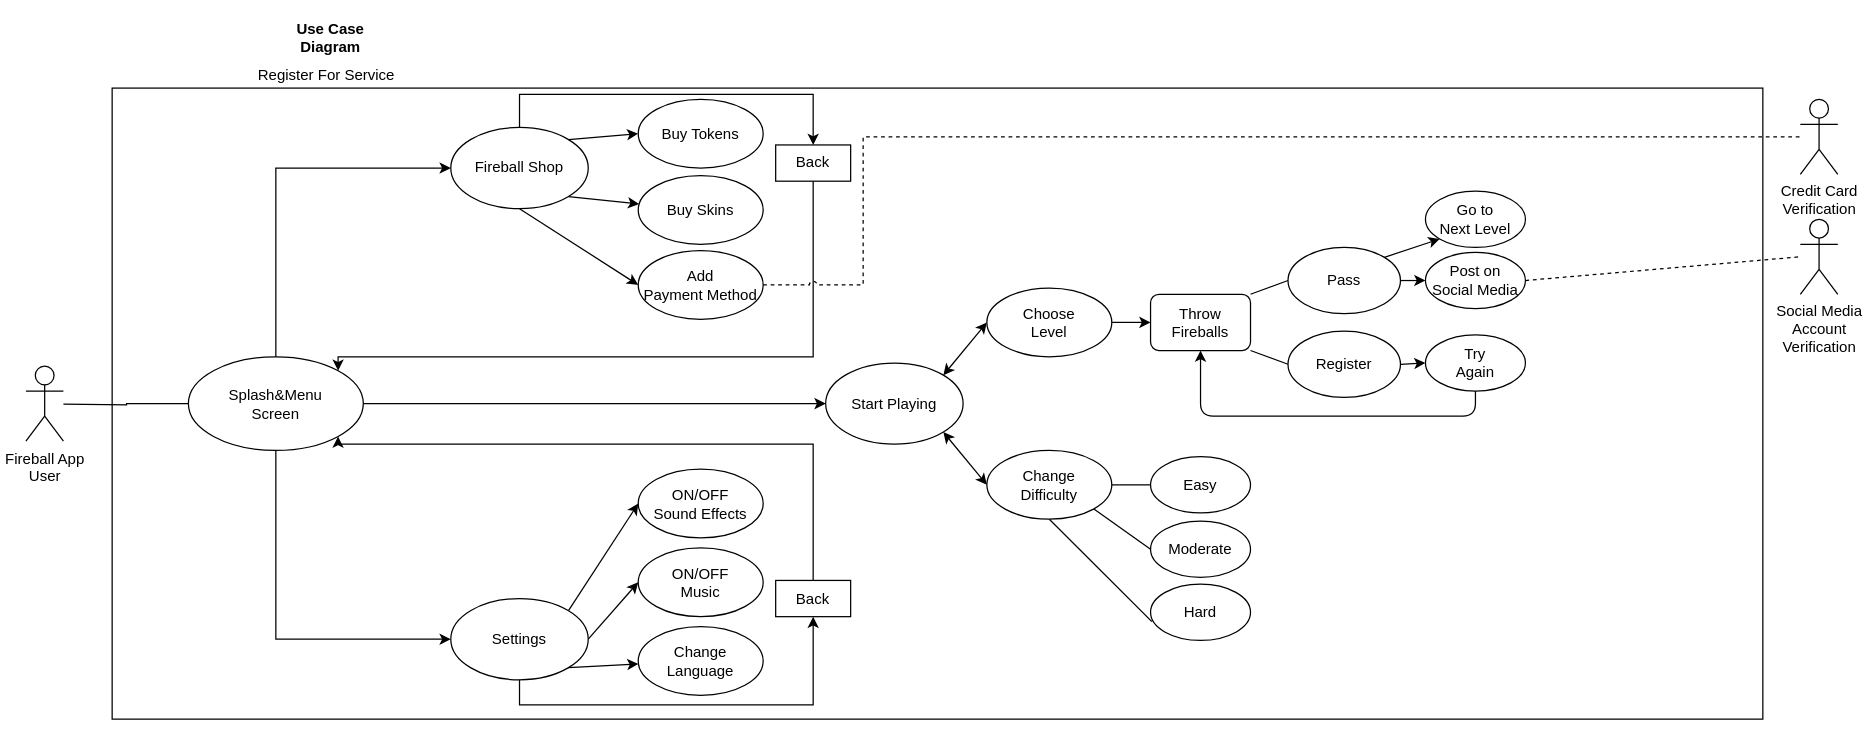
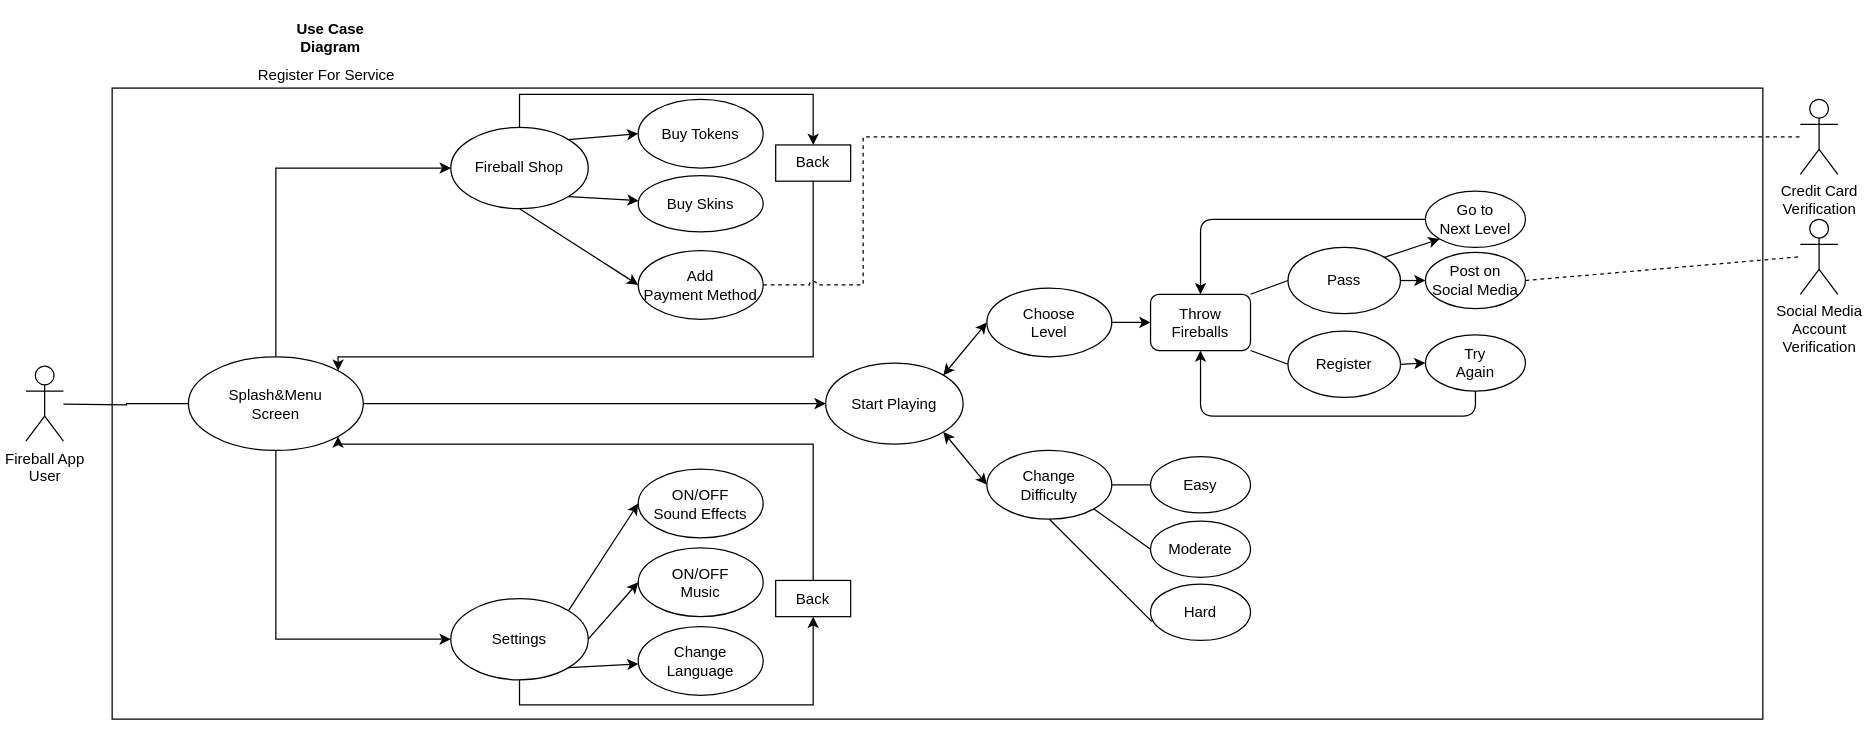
(701, 210) -> (701, 204)
none -> (1285, 219)
